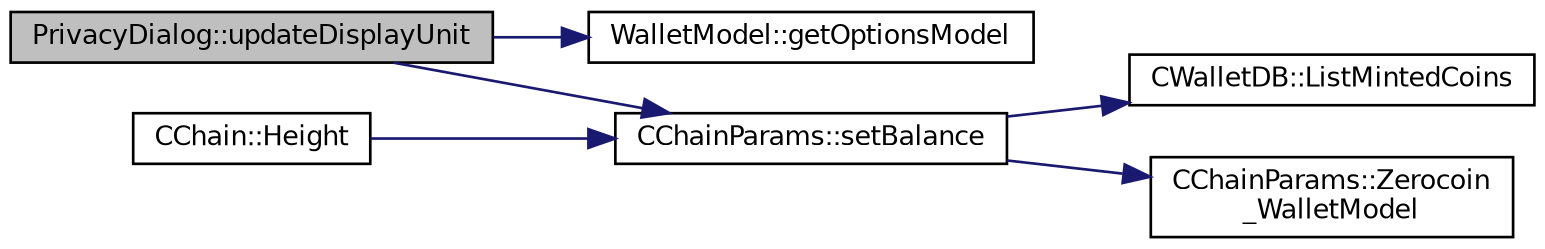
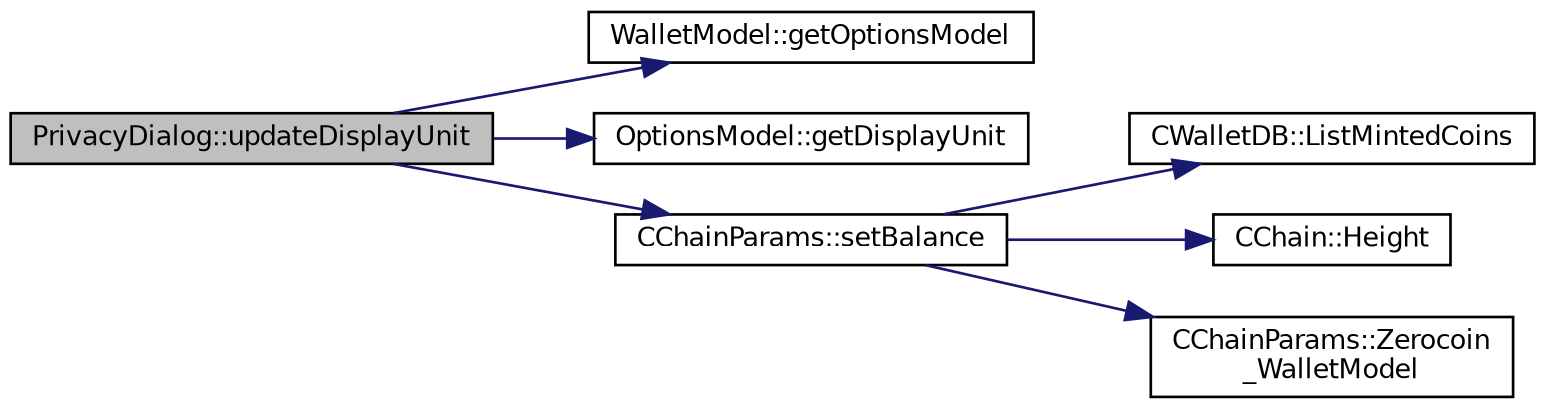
(479, 139) -> (1096, 240)
none -> (811, 139)
